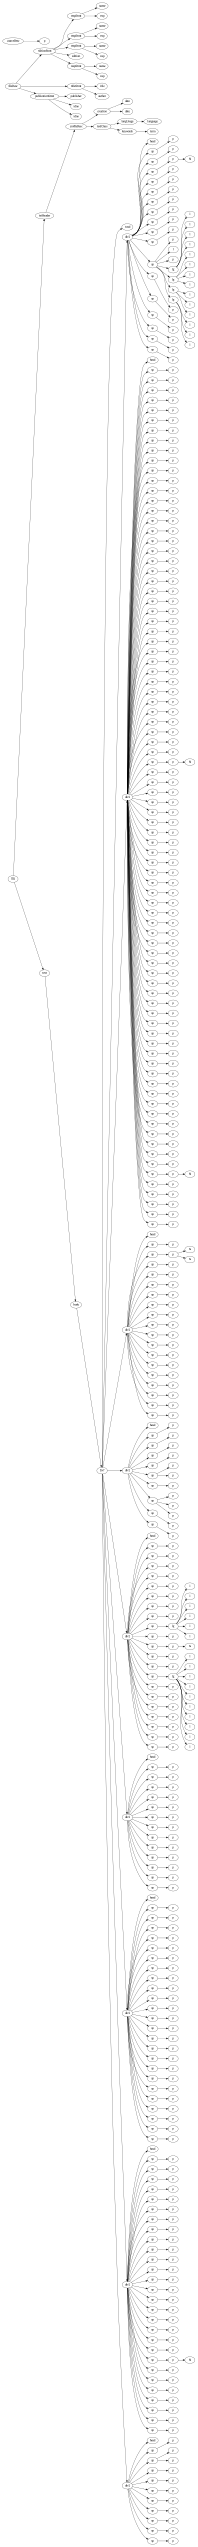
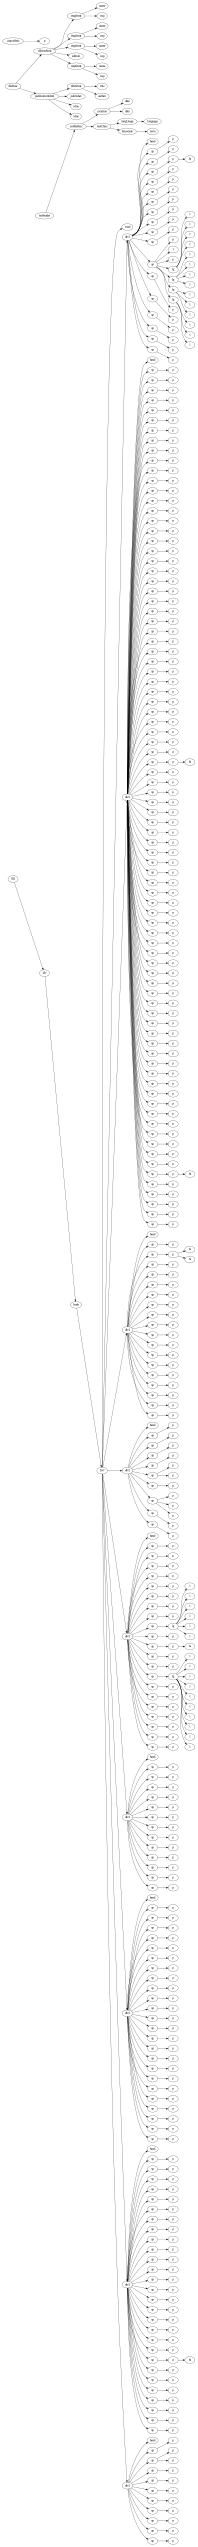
(43, 86) -> (60, 91)
(29, 548) -> none
(45, 973) -> (45, 973)
